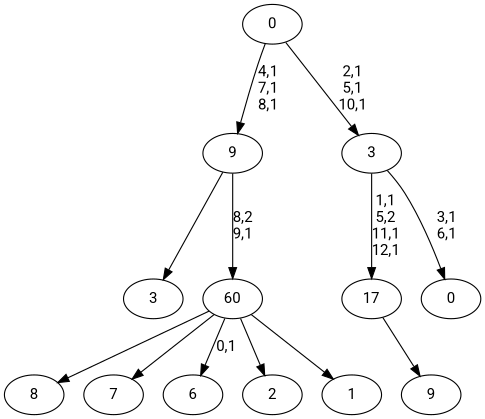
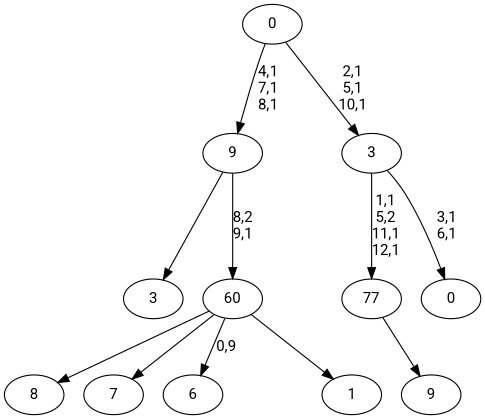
(372, 299) -> (372, 299)
(227, 347) -> (227, 347)
(272, 395) -> none
